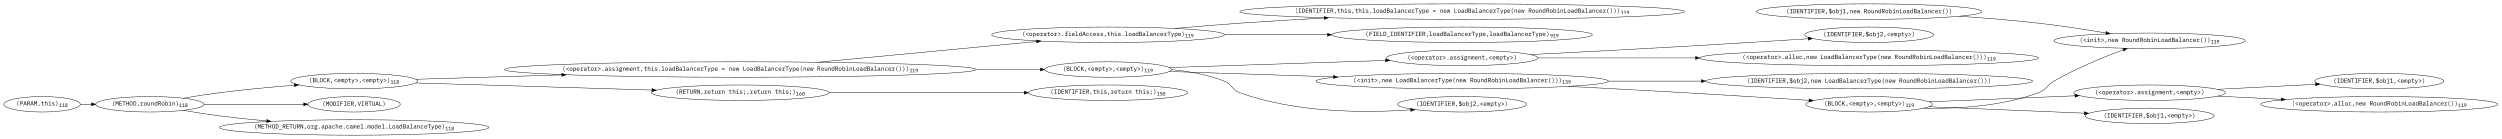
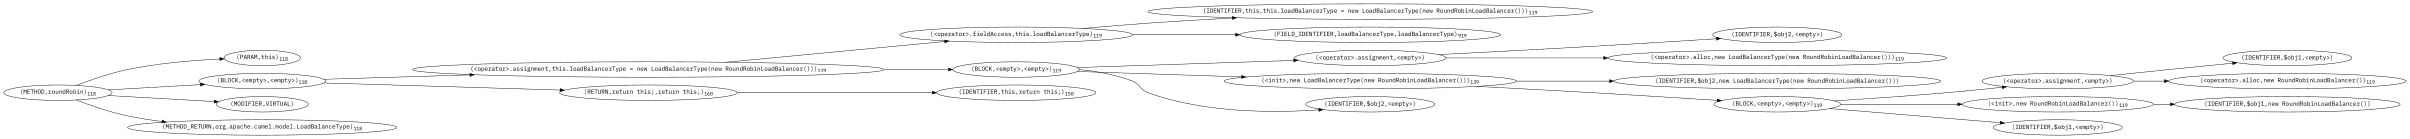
(2033, 23) -> (2162, 104)
(86, 104) -> (147, 66)
